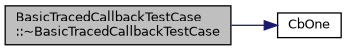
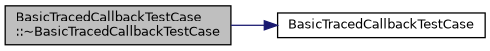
(309, 25) -> (381, 25)
